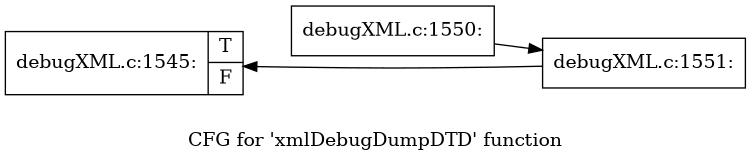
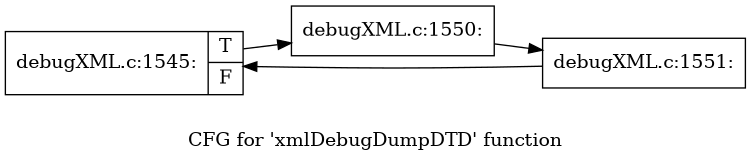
none -> (260, 47)
